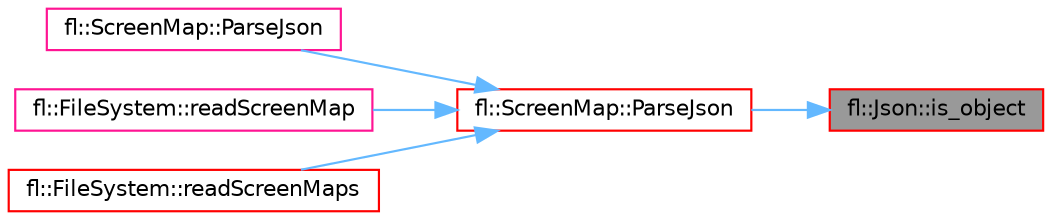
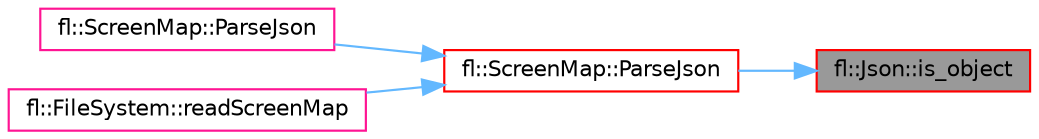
(194, 191) -> none
